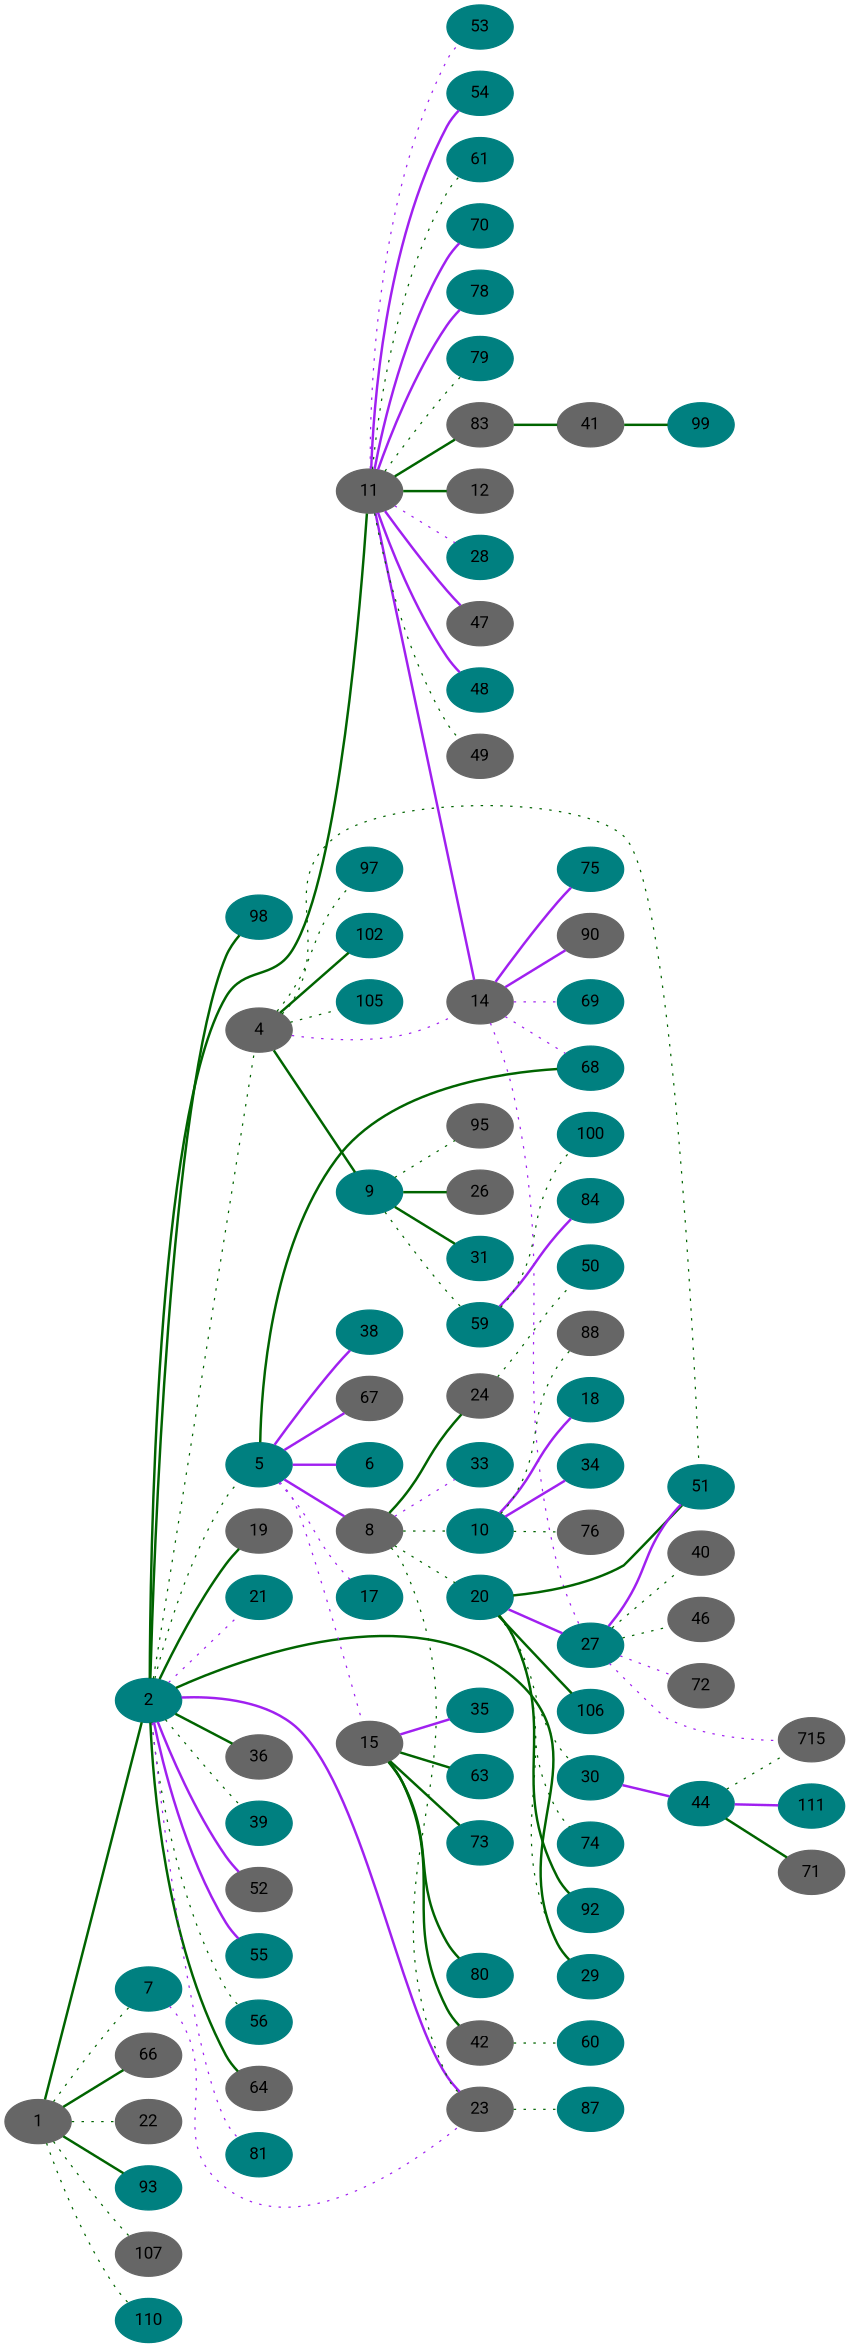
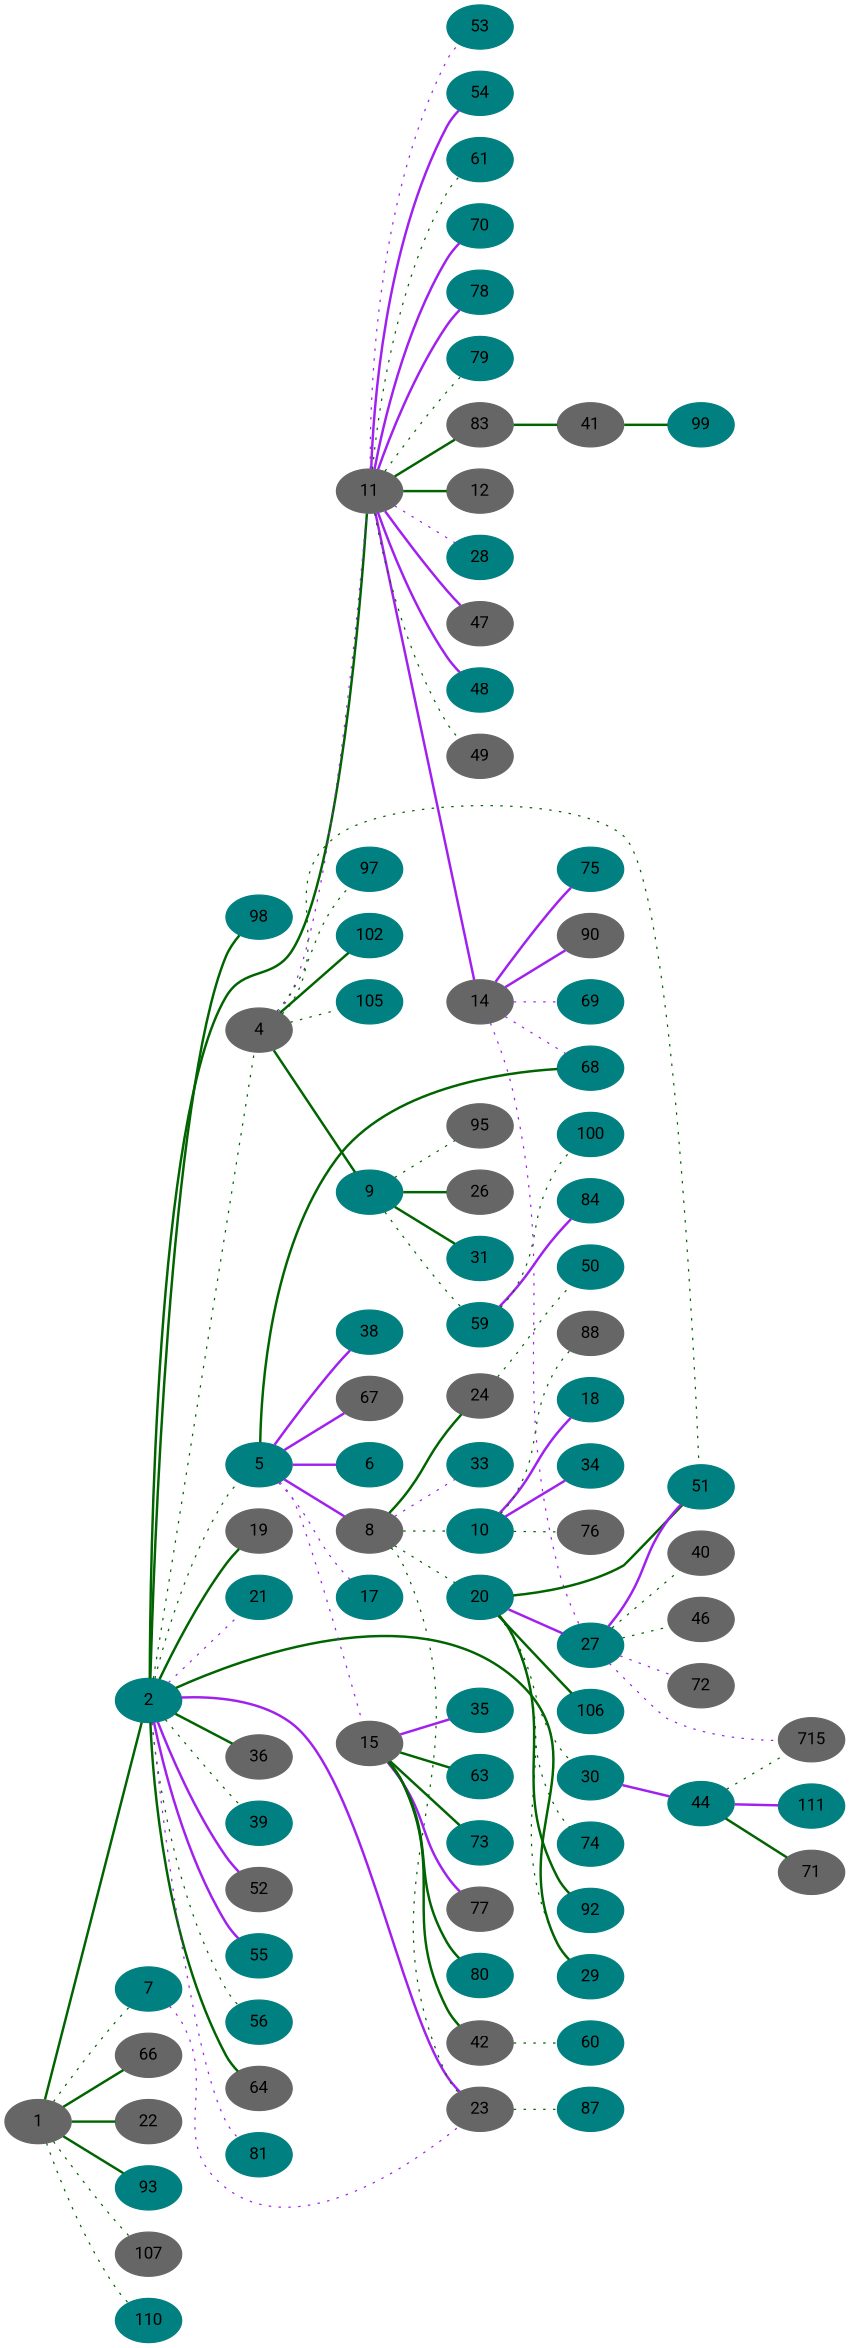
(375, 1039) -> (339, 767)
none -> (480, 1909)
(94, 2122) -> (94, 2122)
